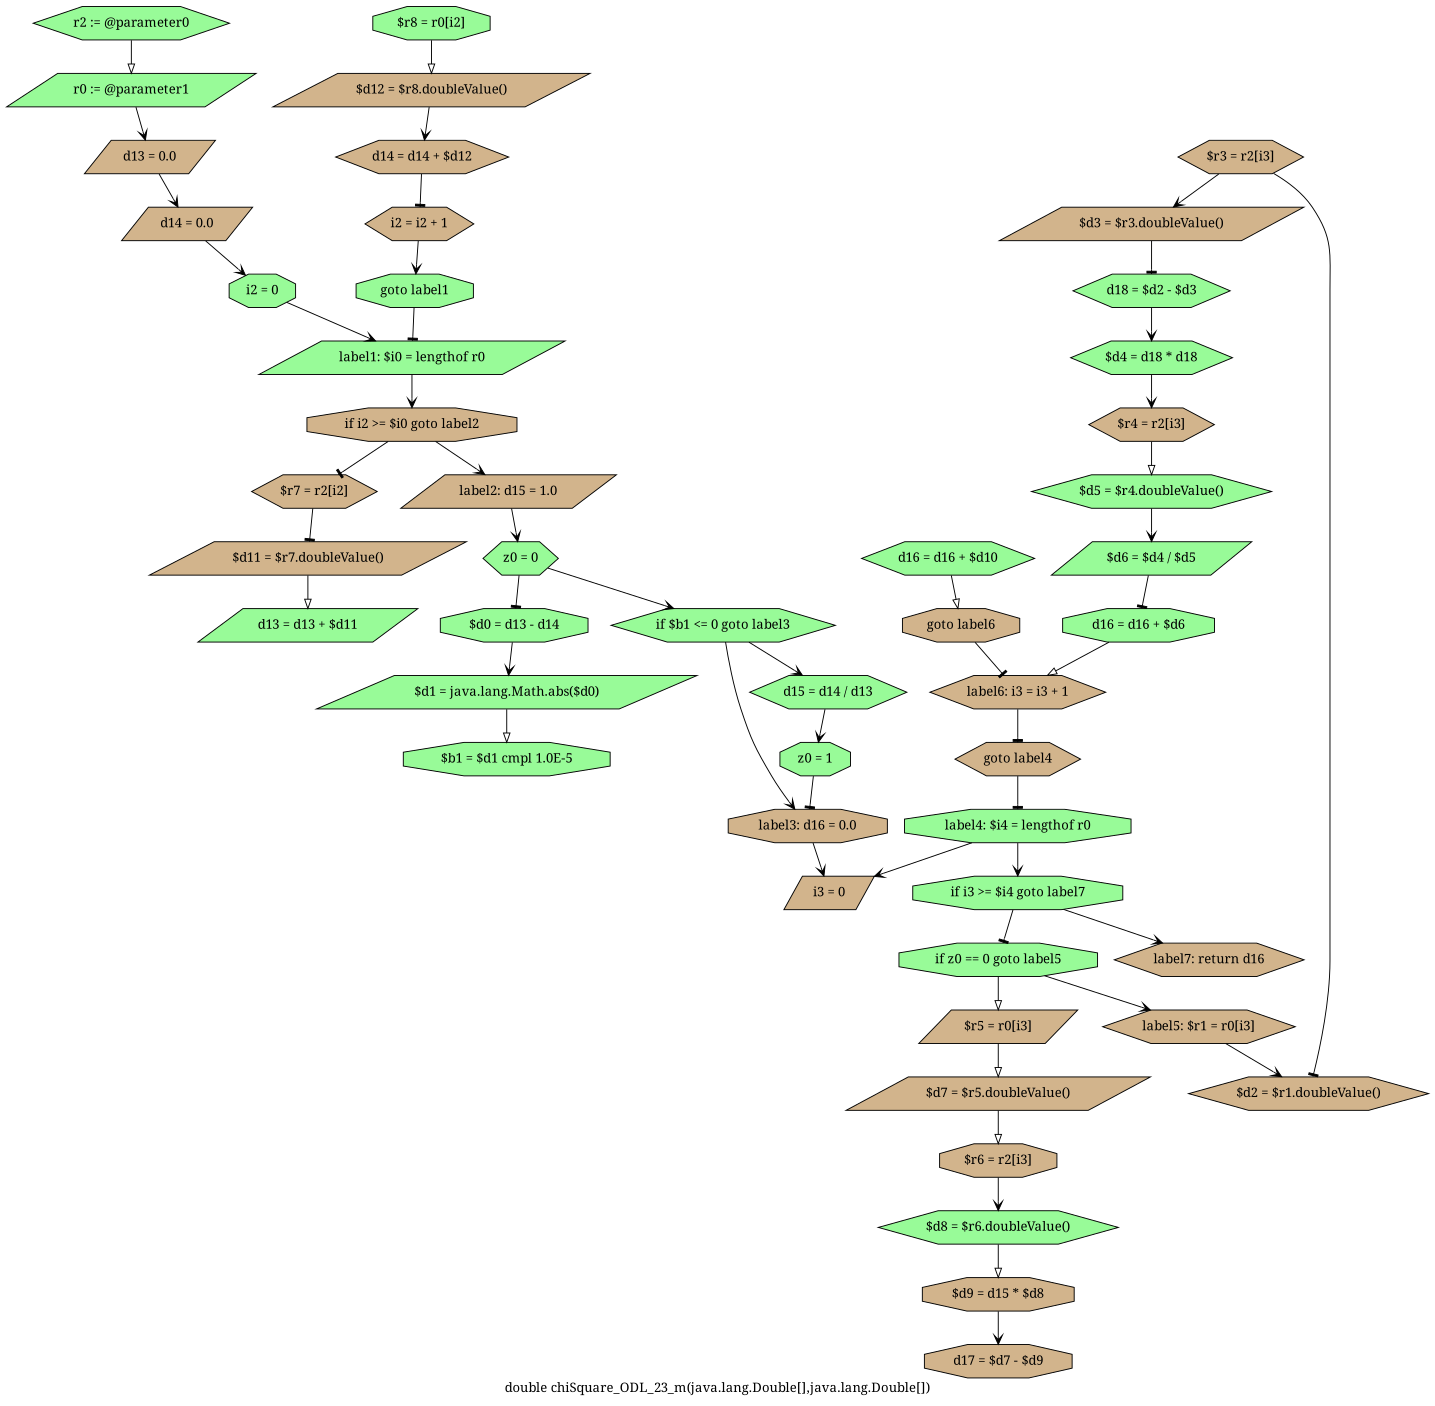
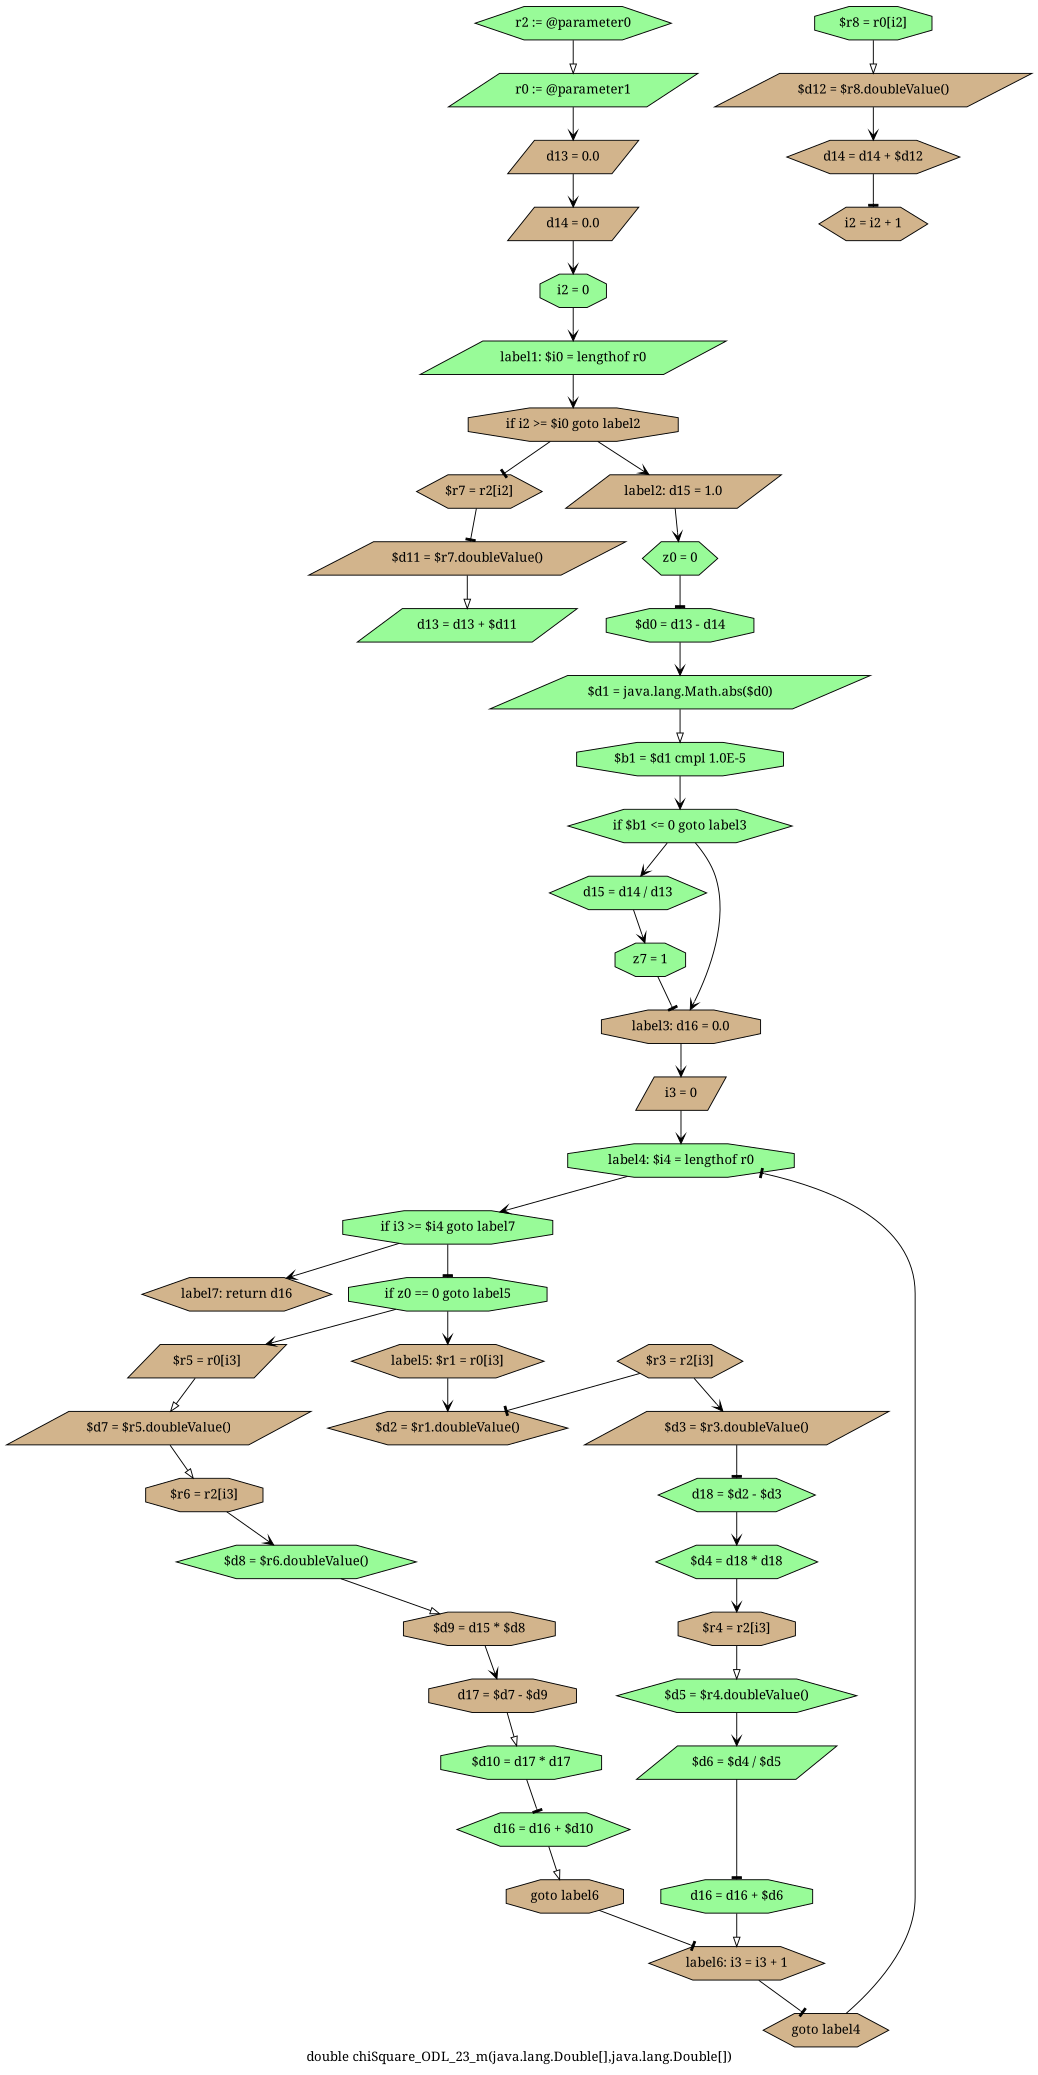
(415, 291) -> none
(1152, 425) -> (737, 1629)
(606, 587) -> (680, 788)
(815, 759) -> (650, 960)
(928, 858) -> (681, 1123)
(998, 989) -> (335, 1326)
none -> (521, 1763)
